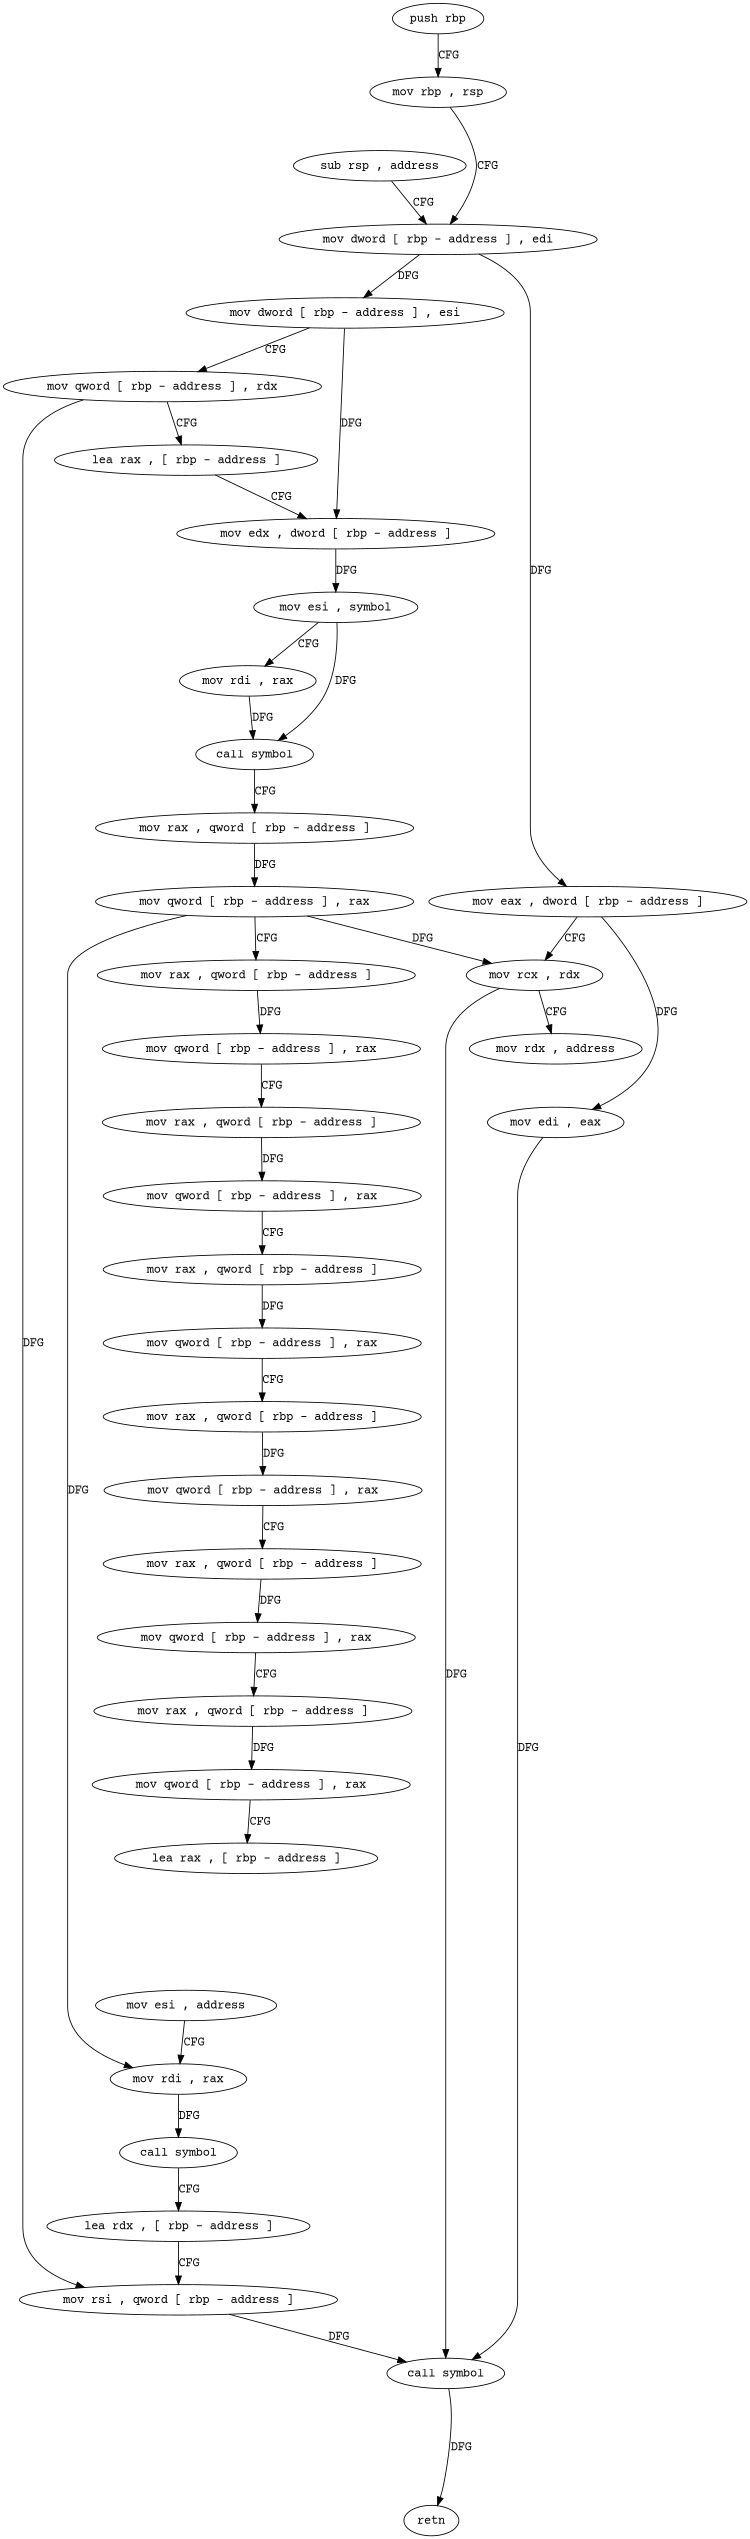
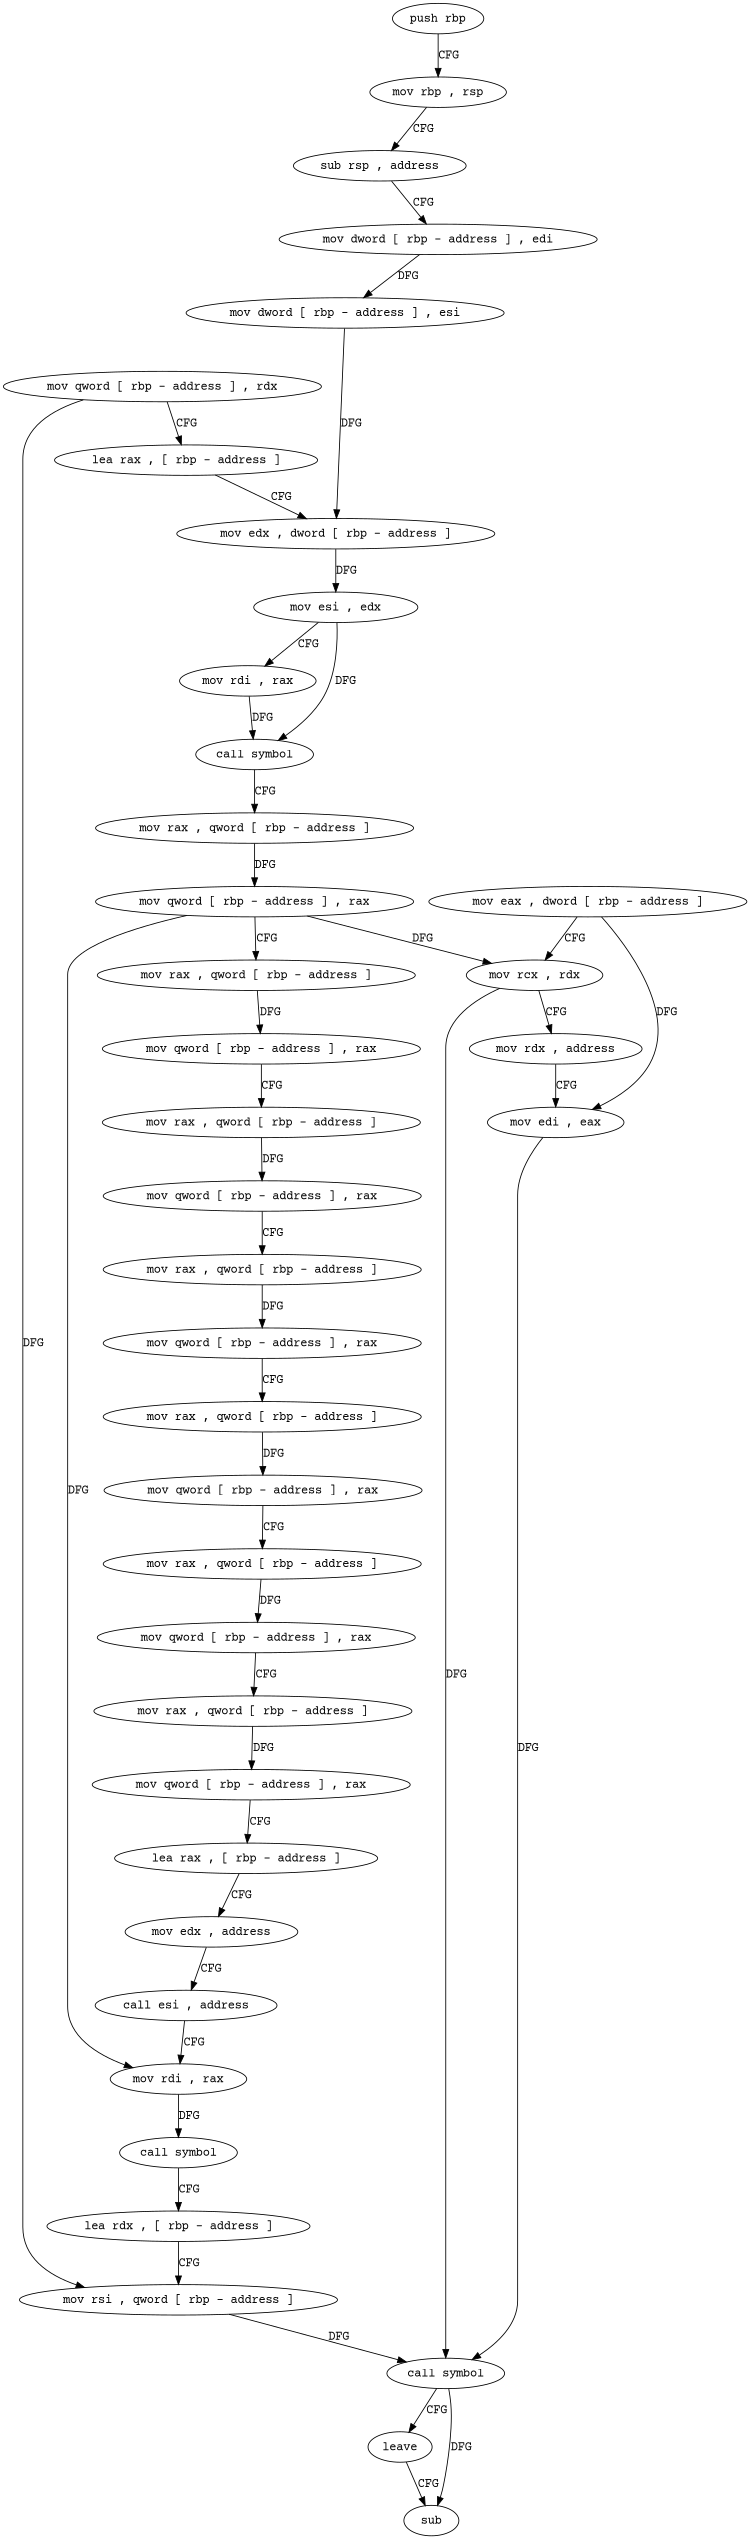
(476, 161) -> (412, 126)
(258, 348) -> none
(530, 560) -> none
(336, 607) -> (336, 607)
none -> (556, 1081)
none -> (211, 1932)
(186, 2005) -> (186, 2005)
none -> (400, 2447)
(431, 2521) -> (431, 2521)
